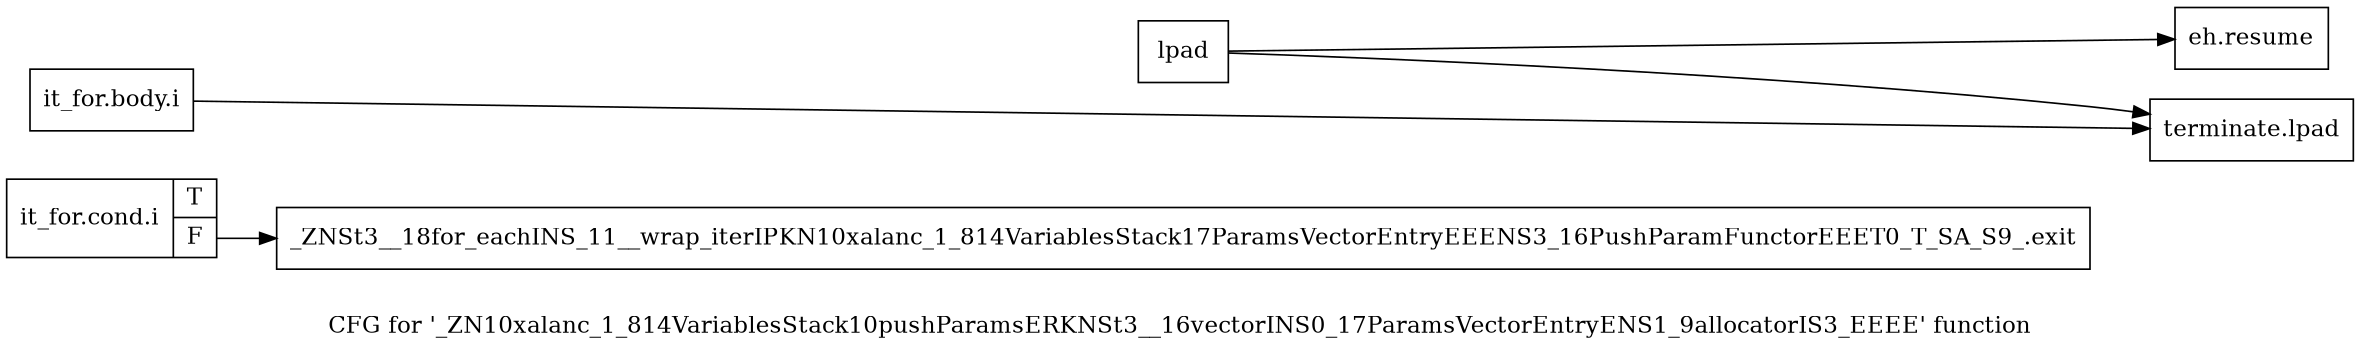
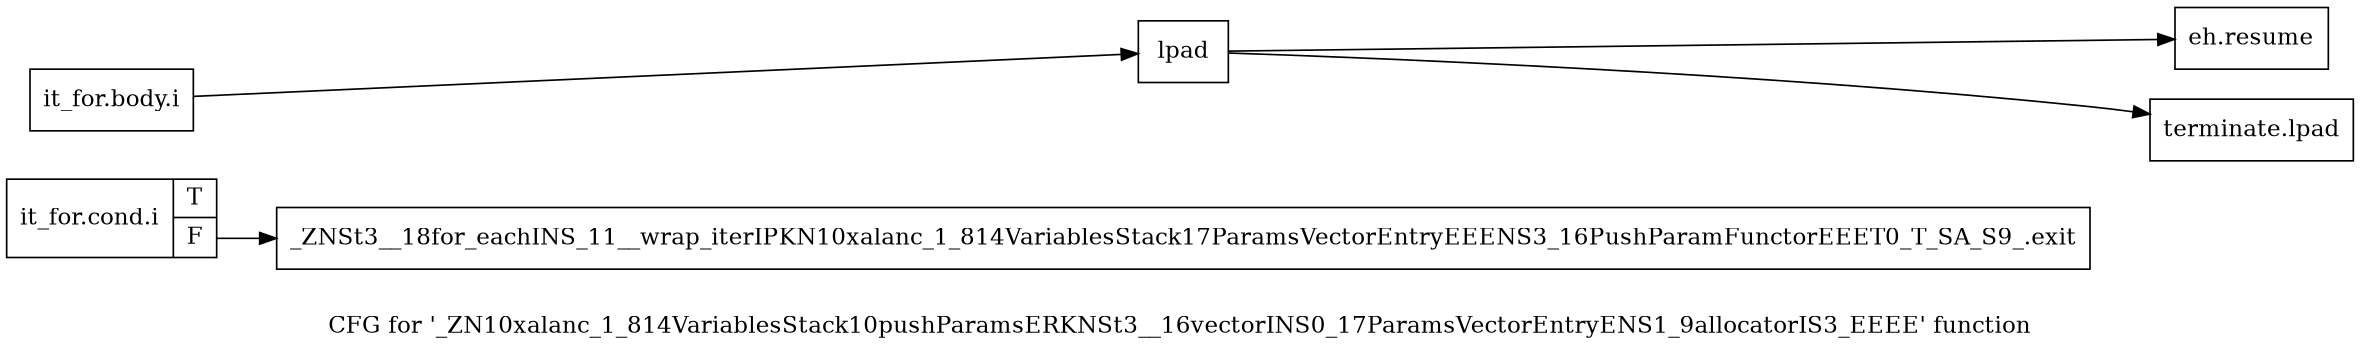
(1163, 115) -> (657, 75)
